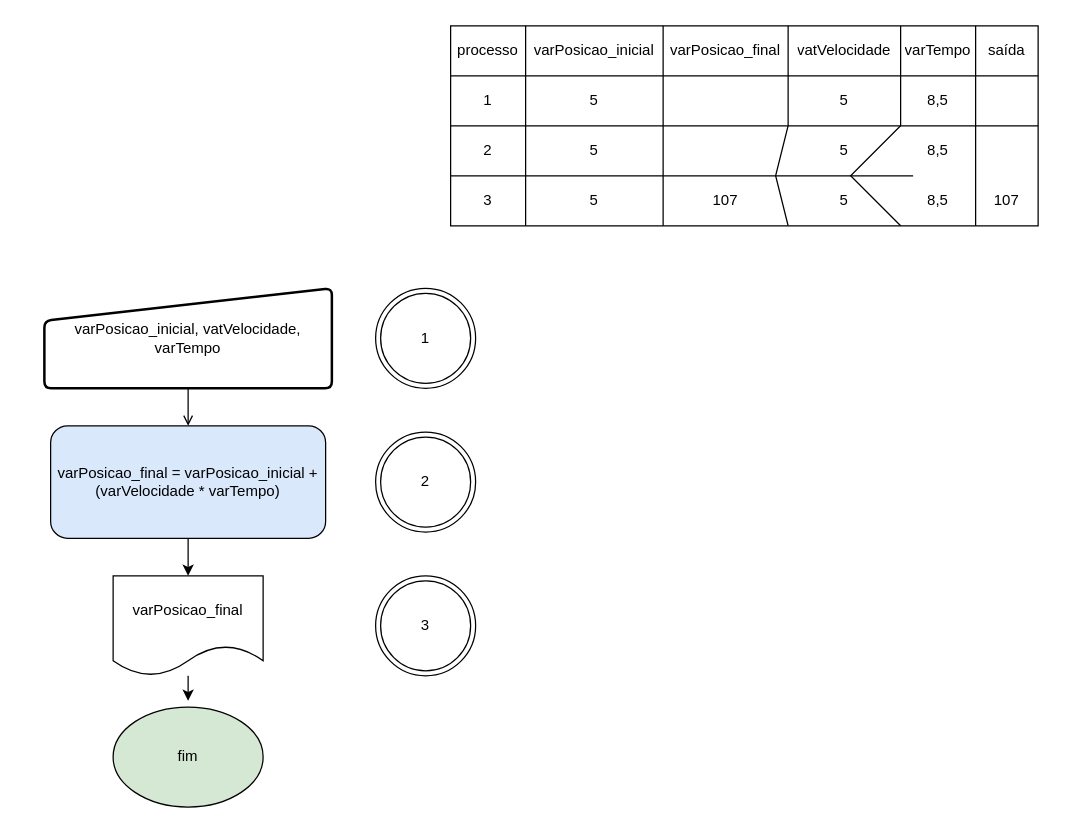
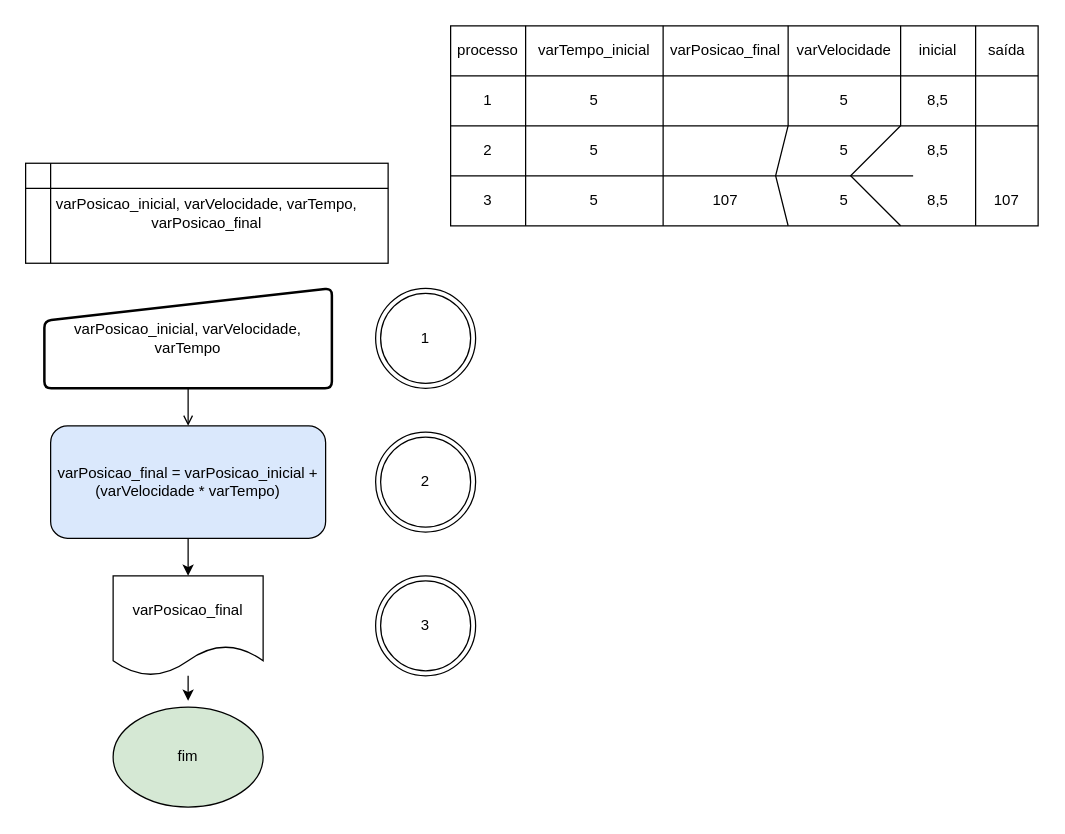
(594, 51) -> (594, 51)
(844, 51) -> (844, 51)
(938, 51) -> (938, 51)
none -> (207, 213)
(188, 338) -> (188, 338)
